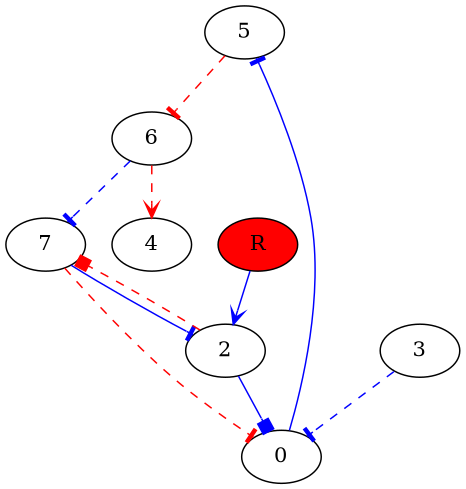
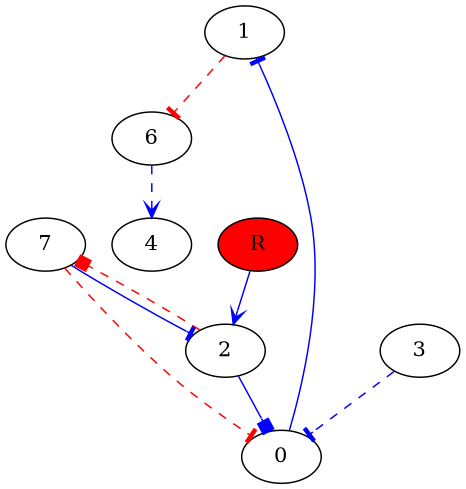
(245, 32) -> (245, 32)
(152, 184) -> (152, 184)
(102, 189) -> none
